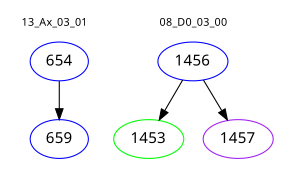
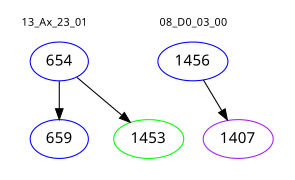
(55, 23) -> (55, 23)
(174, 95) -> (90, 89)
(238, 139) -> (238, 139)
